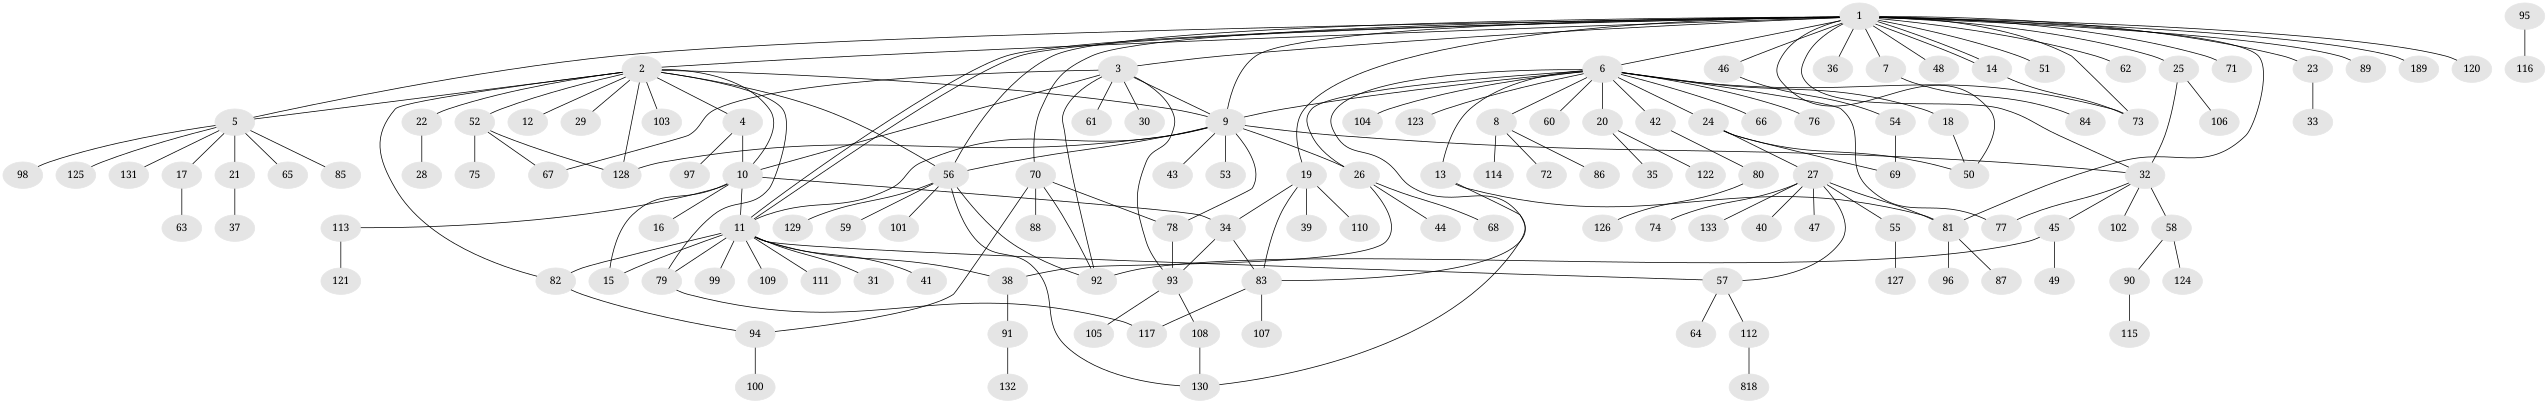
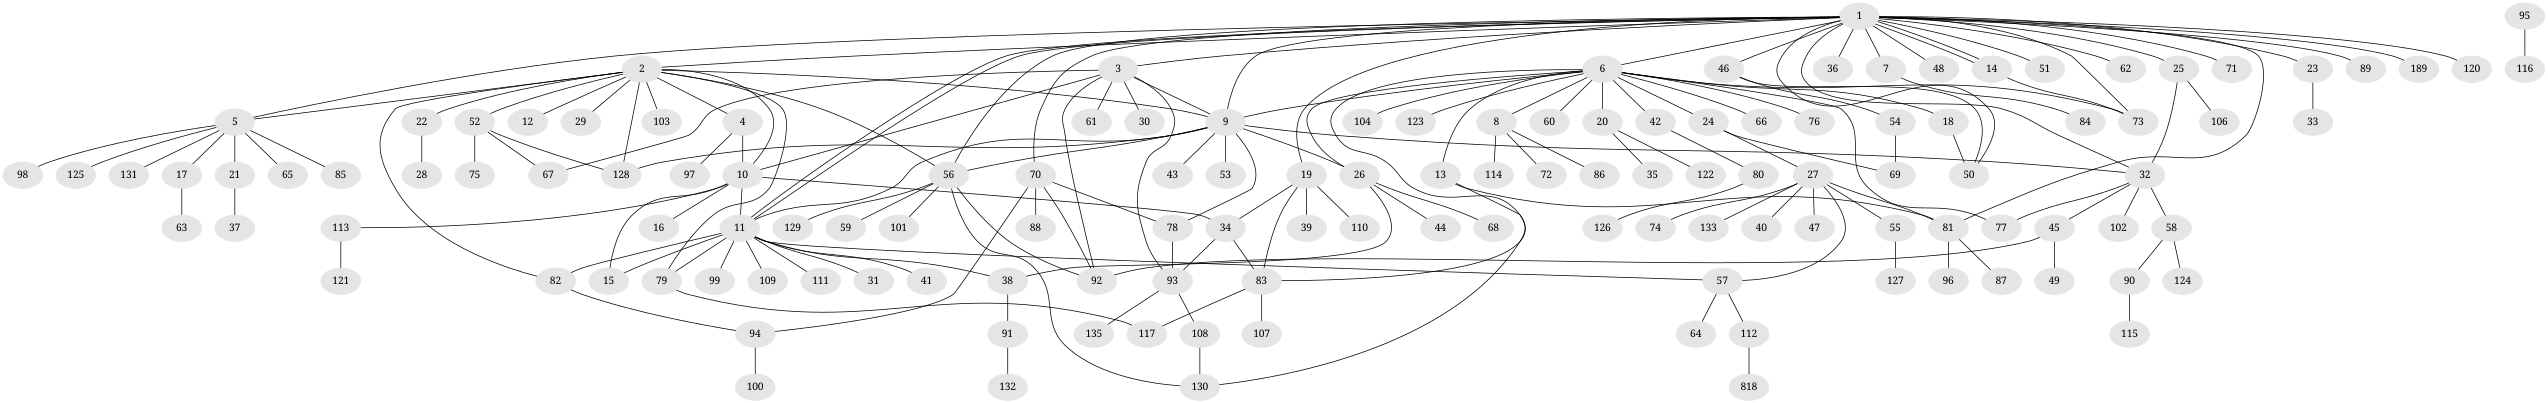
(1837, 152) -> (1960, 99)
(1094, 334) -> (1094, 334)
